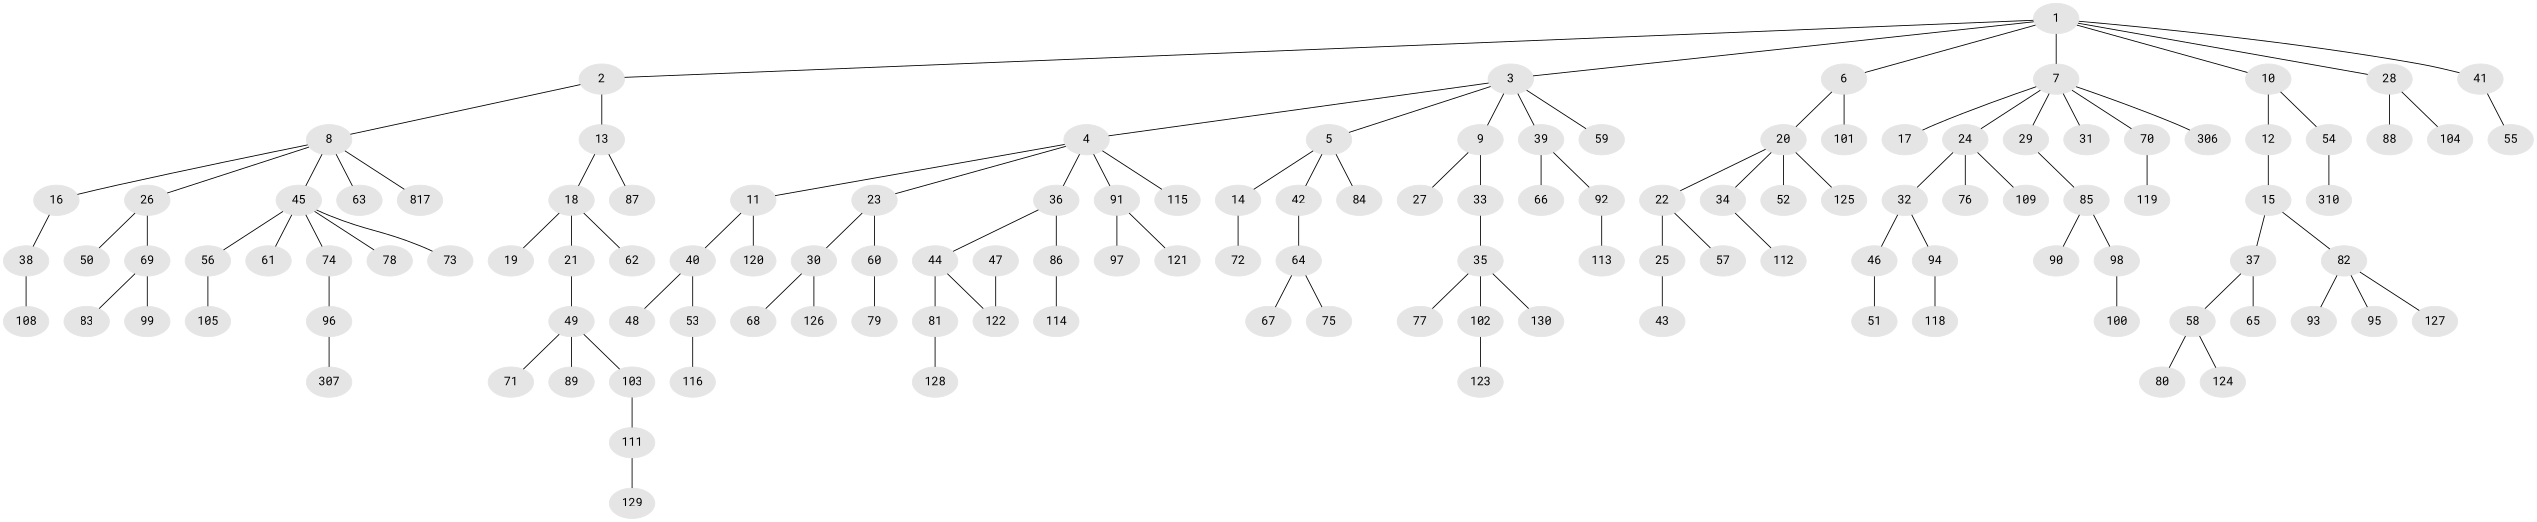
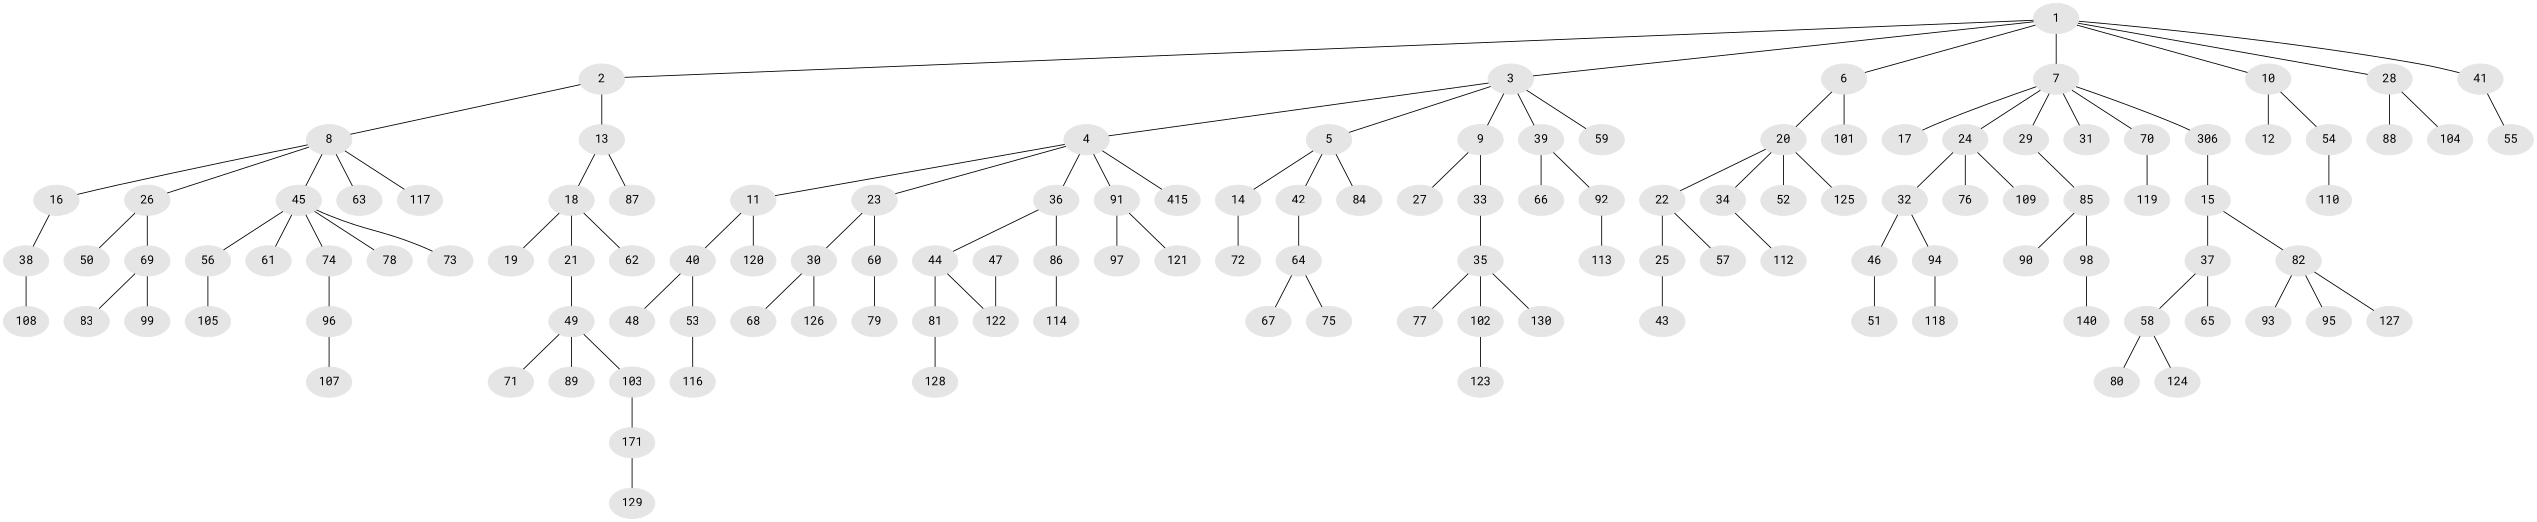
(2268, 170) -> (2208, 170)
(420, 200) -> (420, 200)
(1177, 200) -> (1177, 200)
(2329, 200) -> (2329, 200)
(2117, 322) -> (2086, 322)
(329, 382) -> (329, 382)
(632, 443) -> (632, 443)
